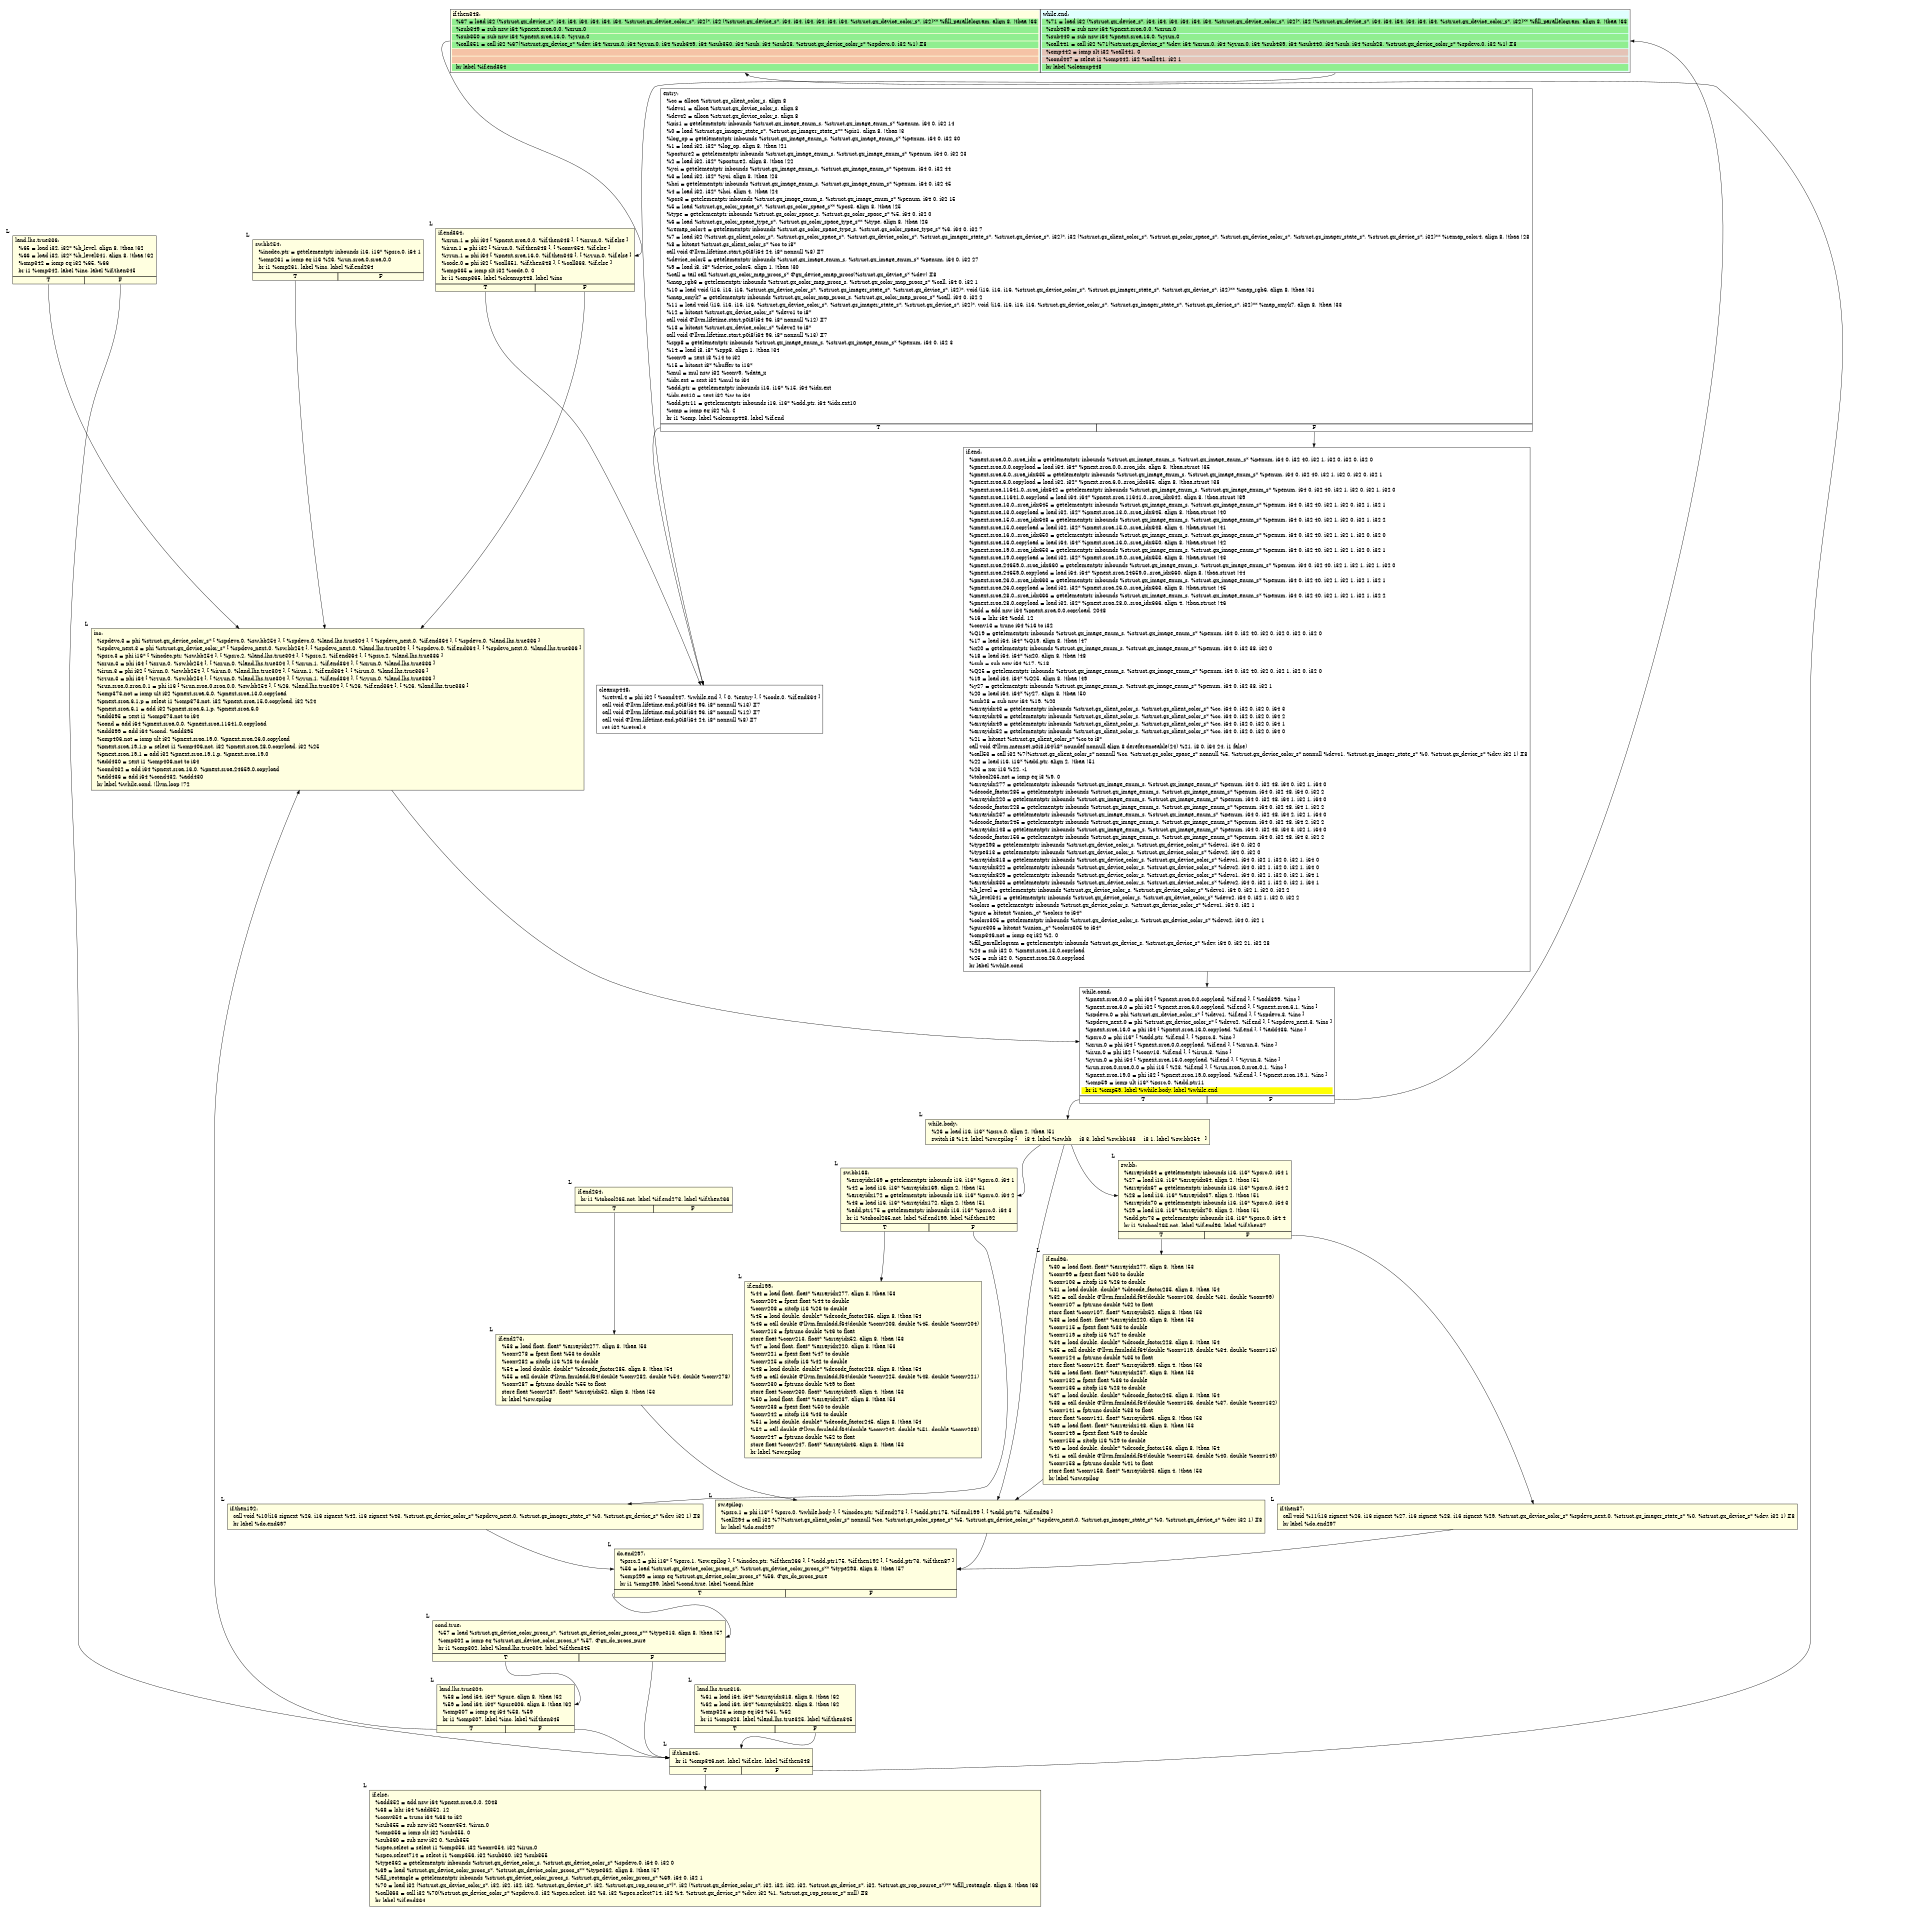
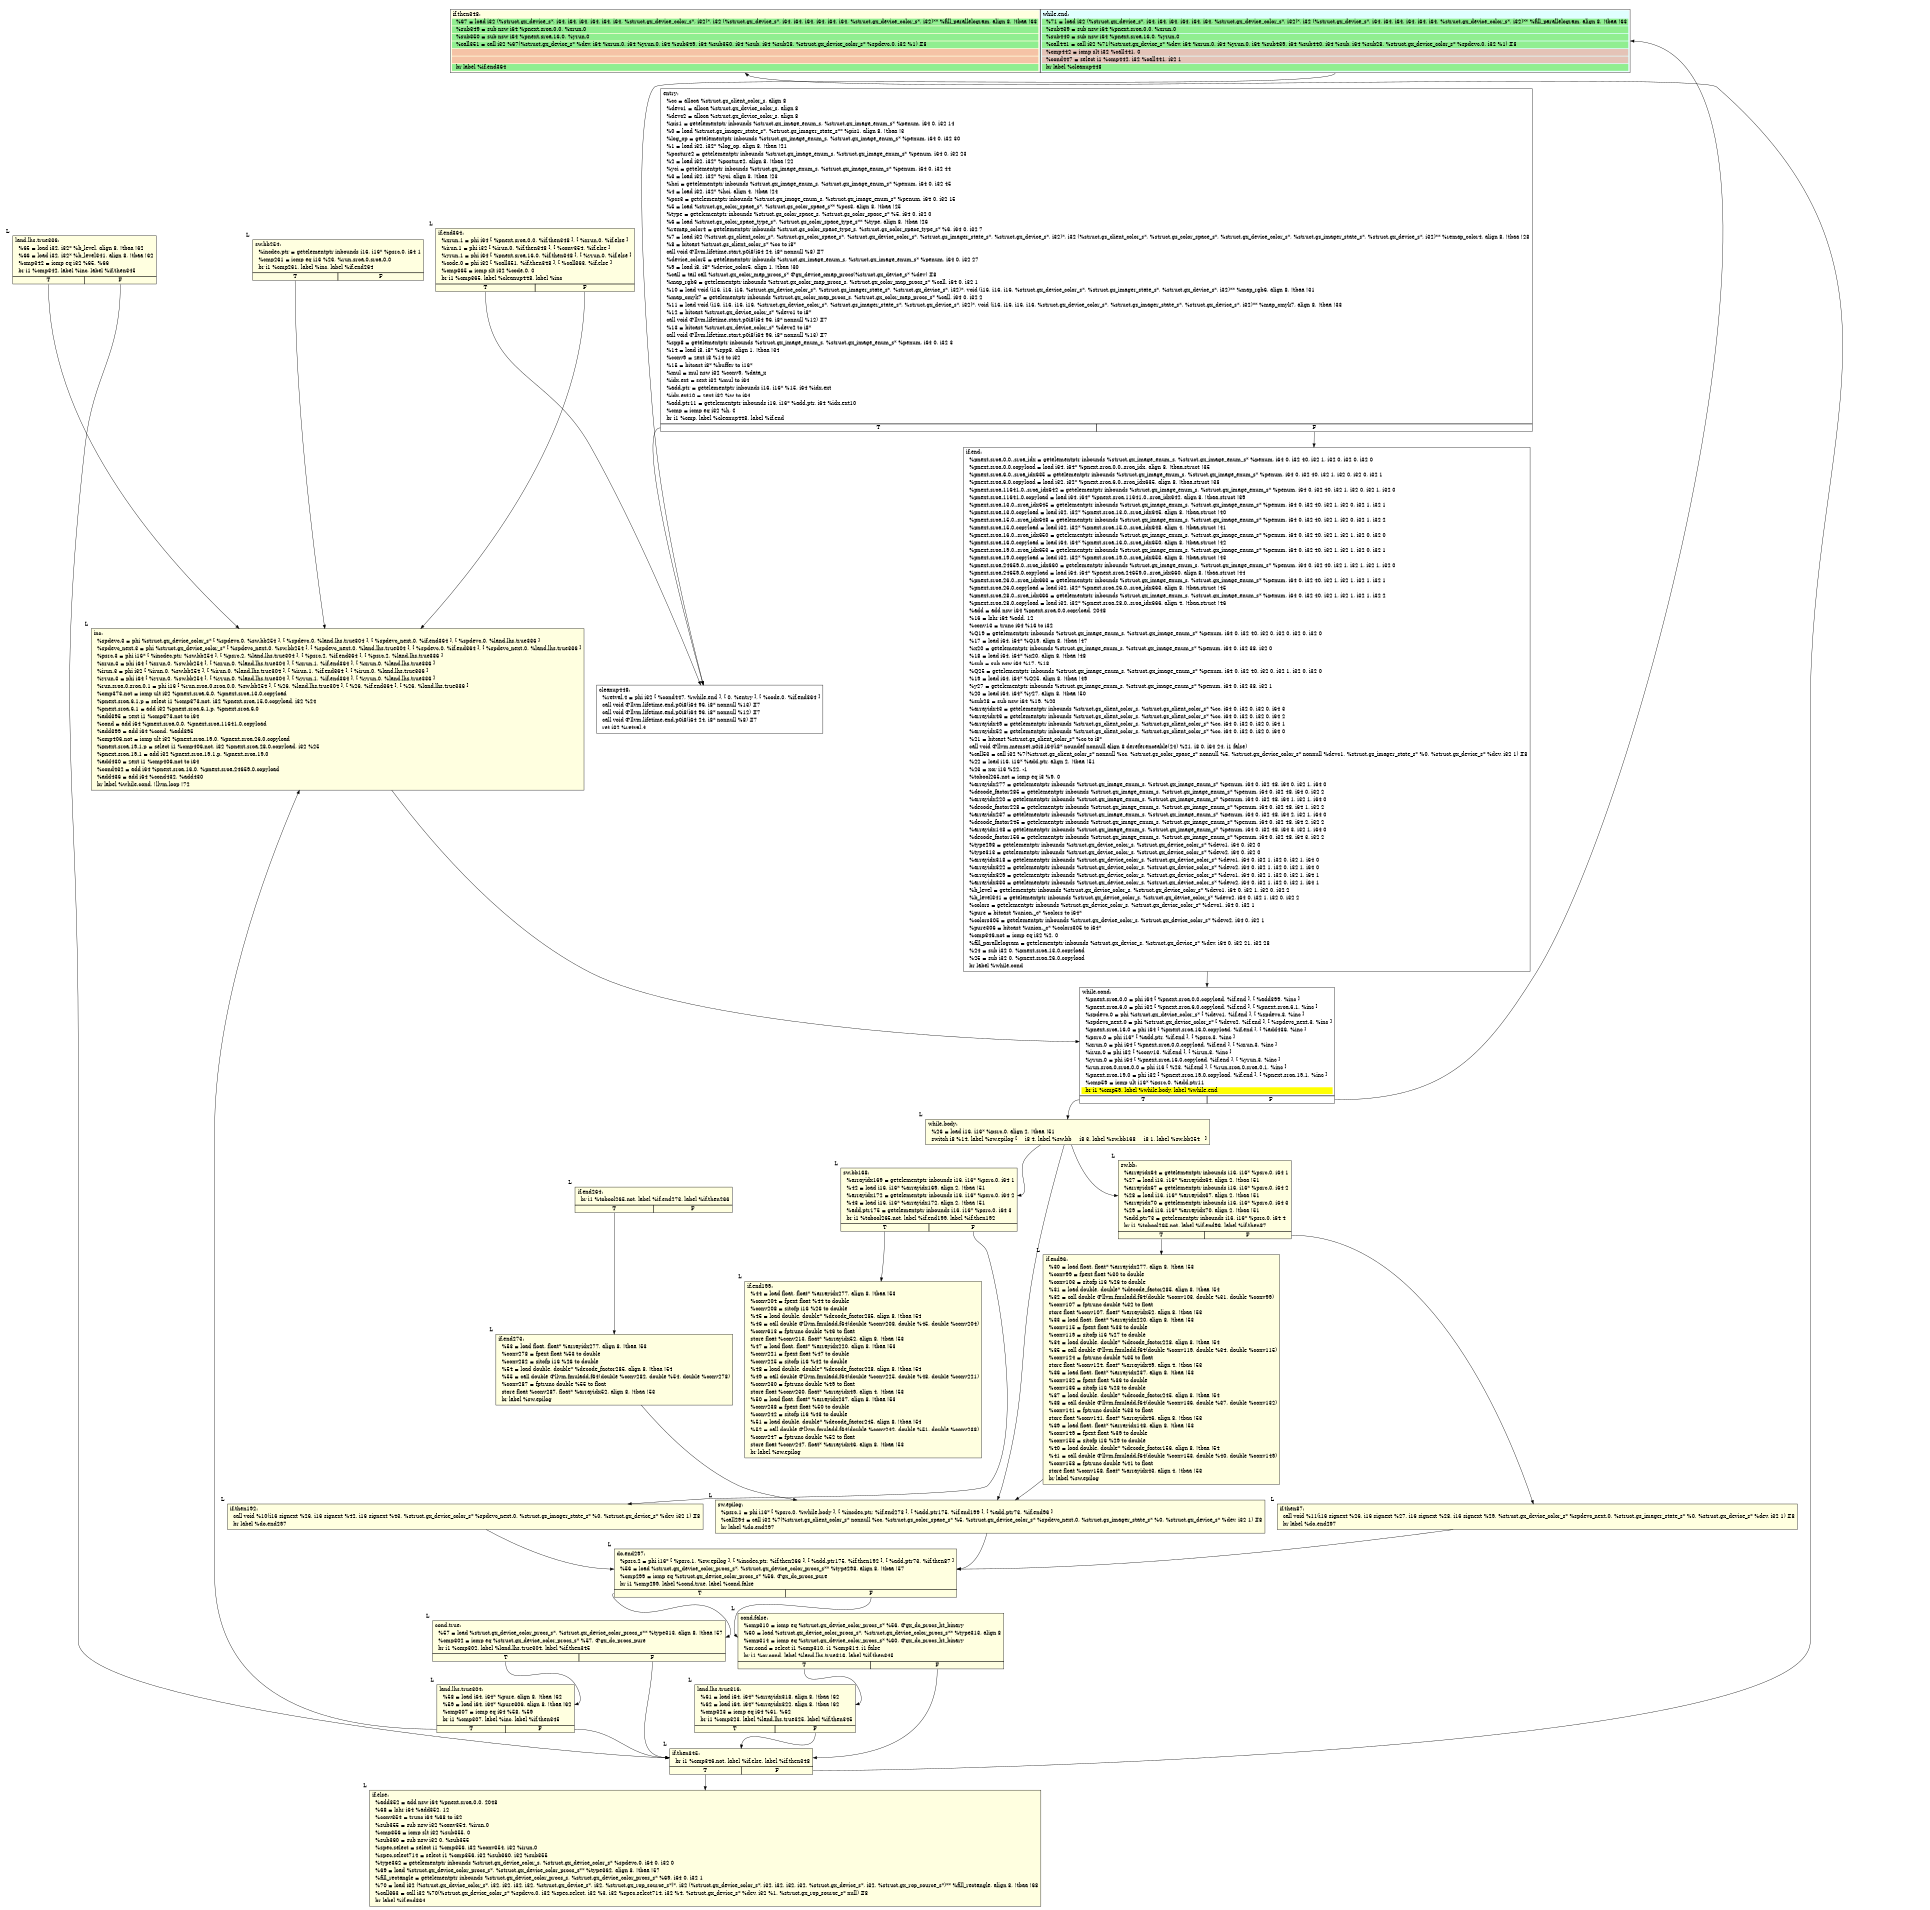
(538, 149) -> none
(801, 1332) -> (801, 1332)
(258, 1524) -> (258, 1524)
none -> (871, 1641)
